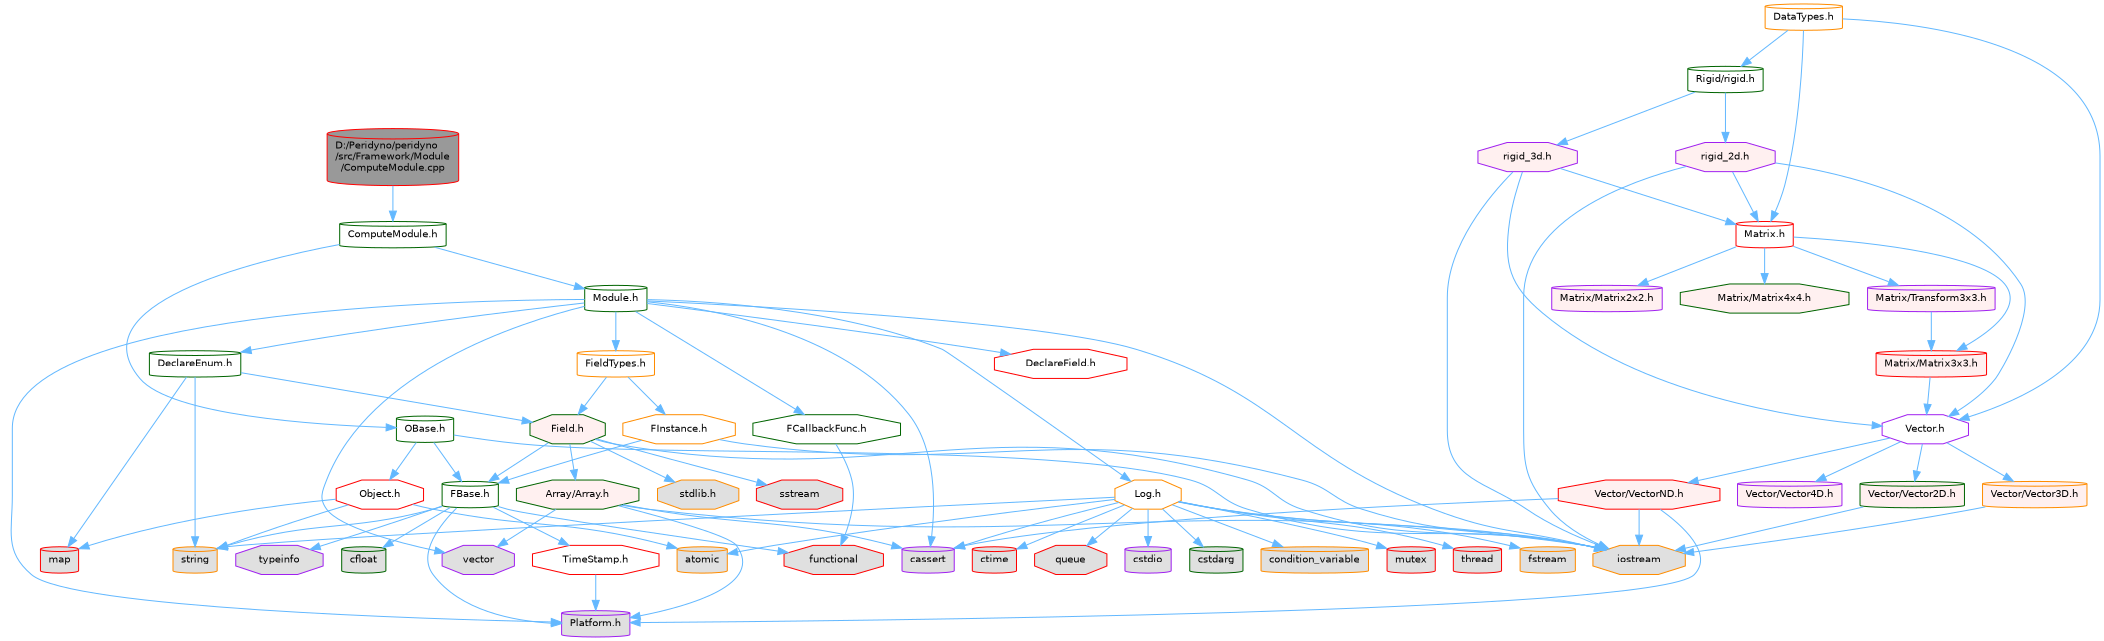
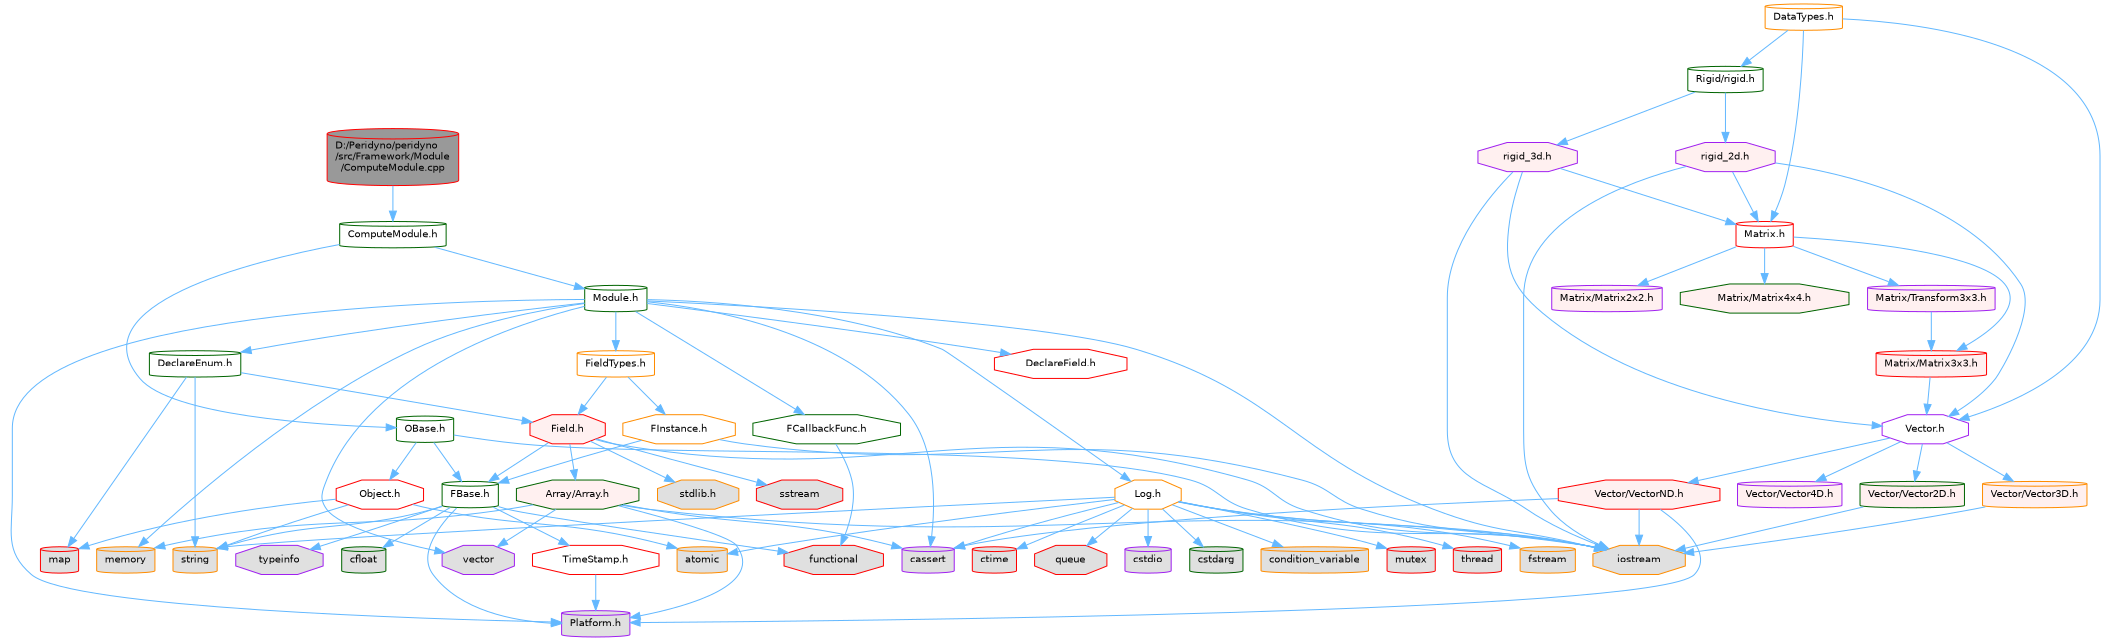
(568, 429) -> (568, 429)
none -> (126, 560)
